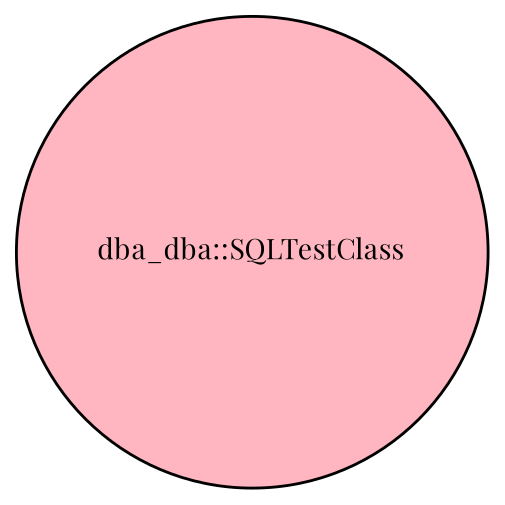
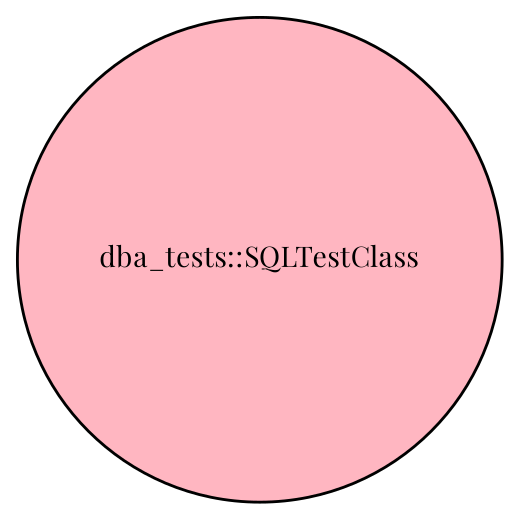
(252, 252) -> (260, 260)
